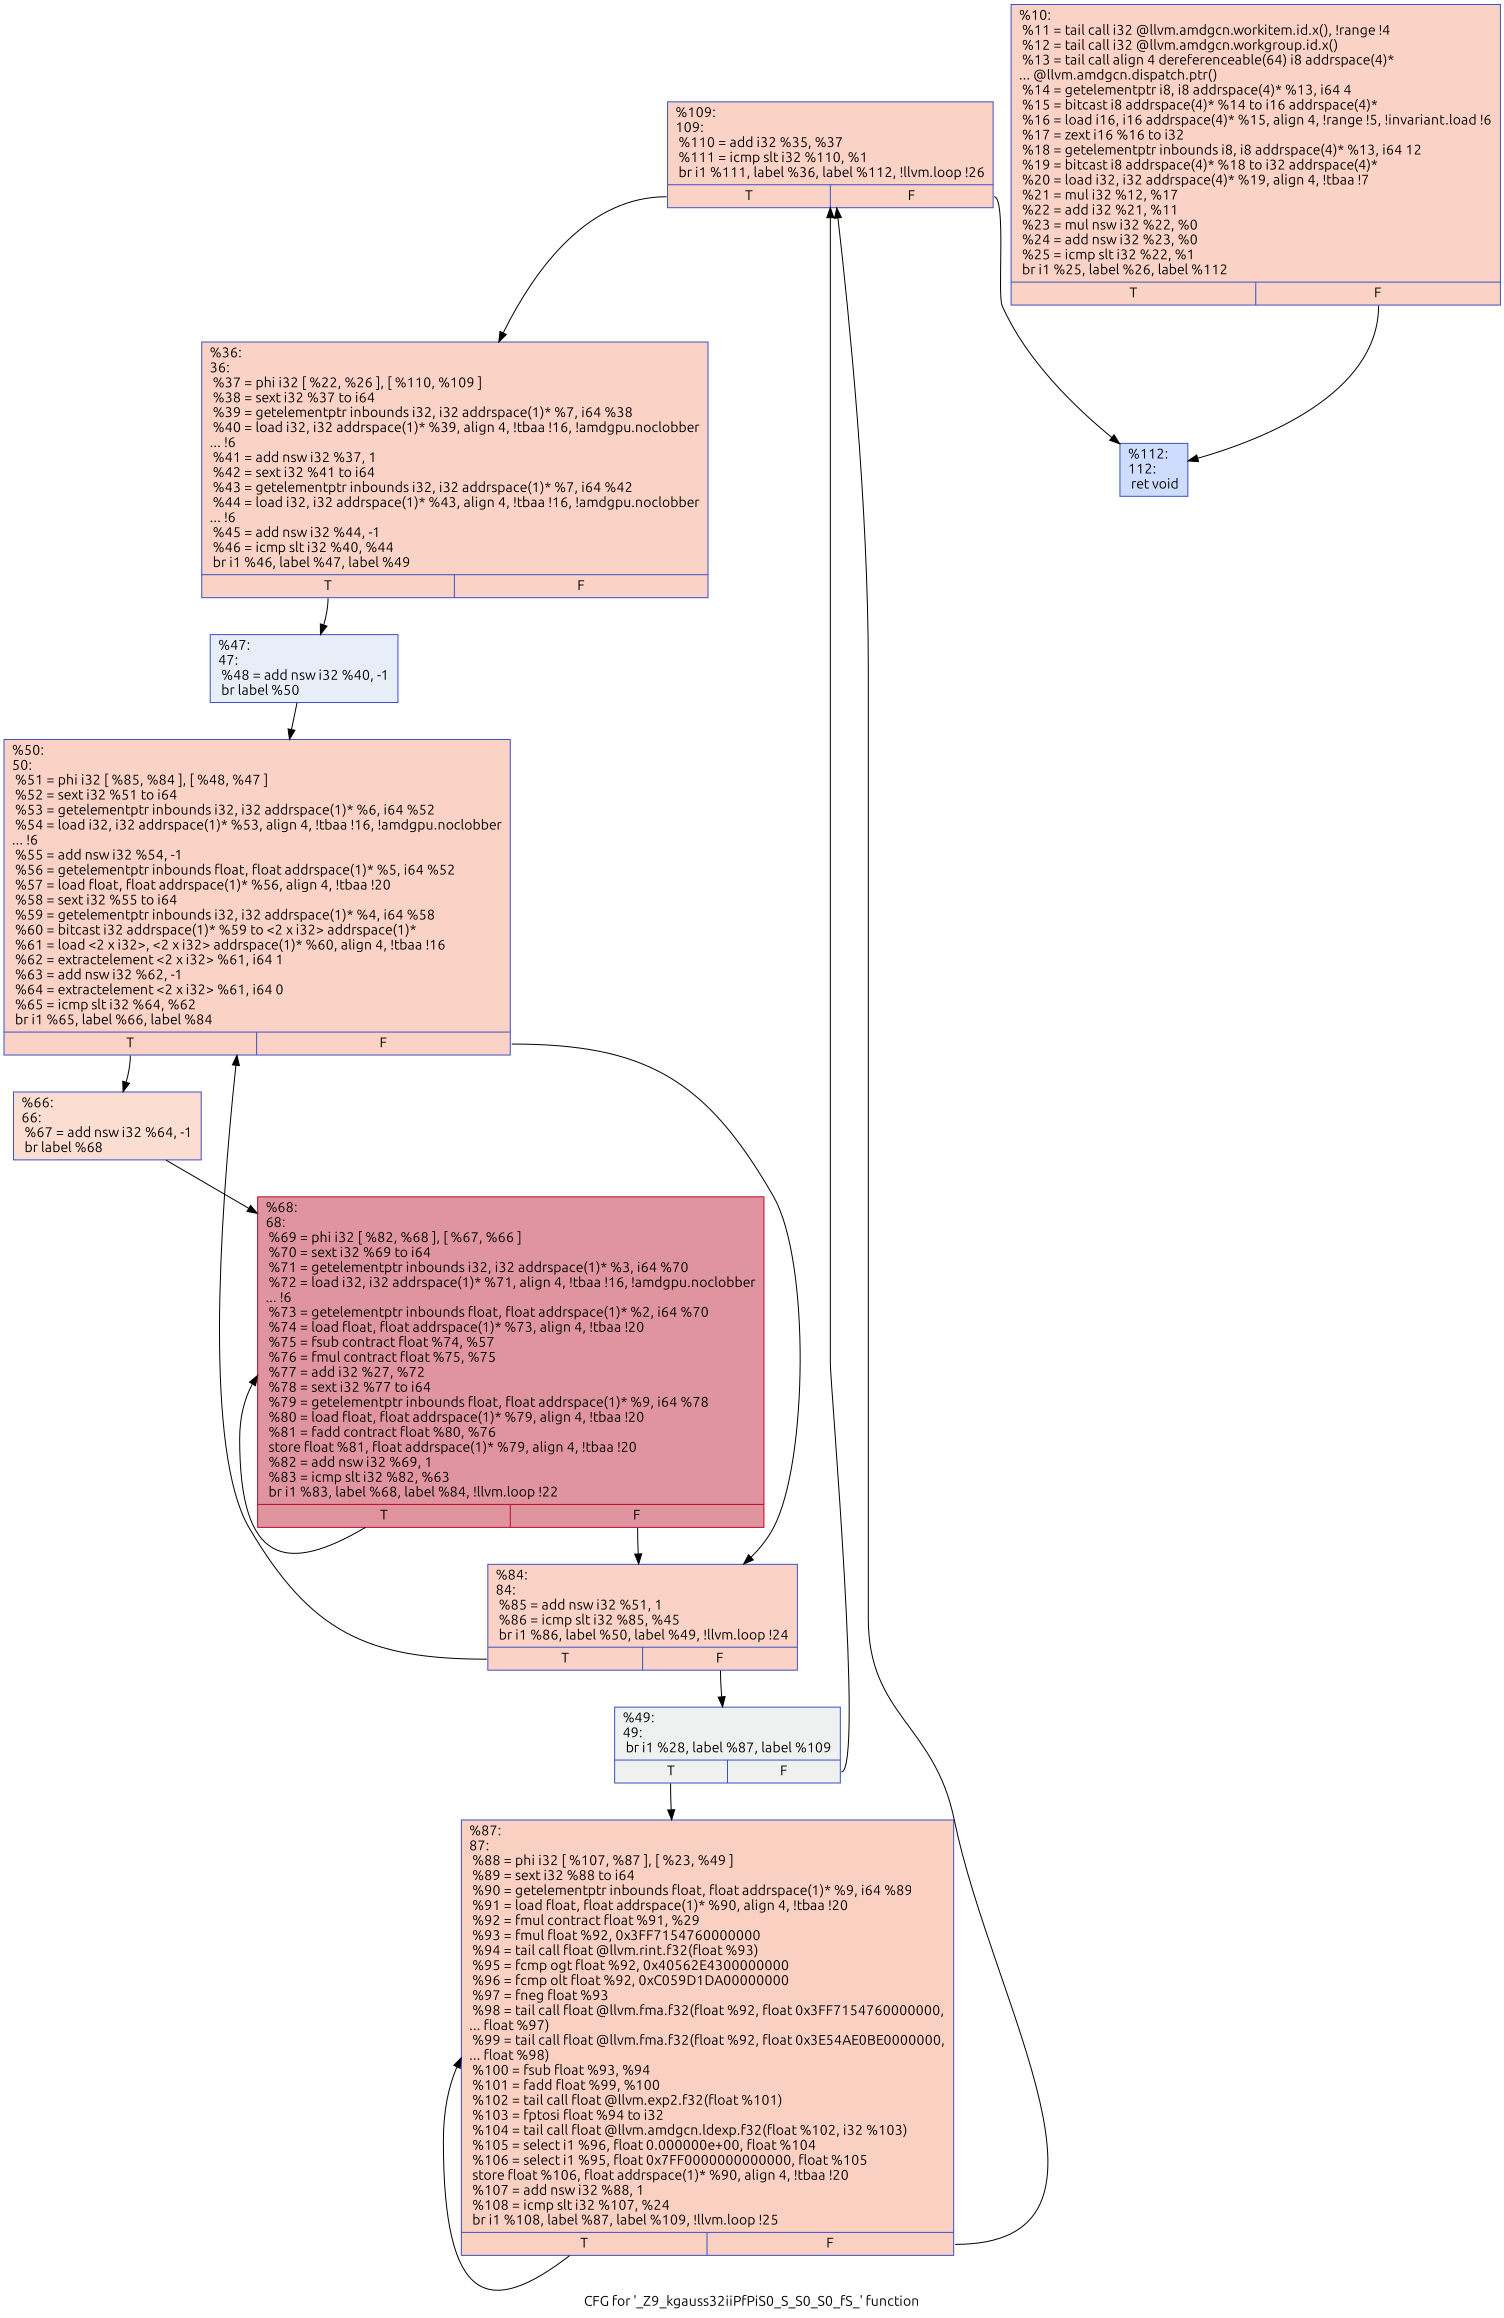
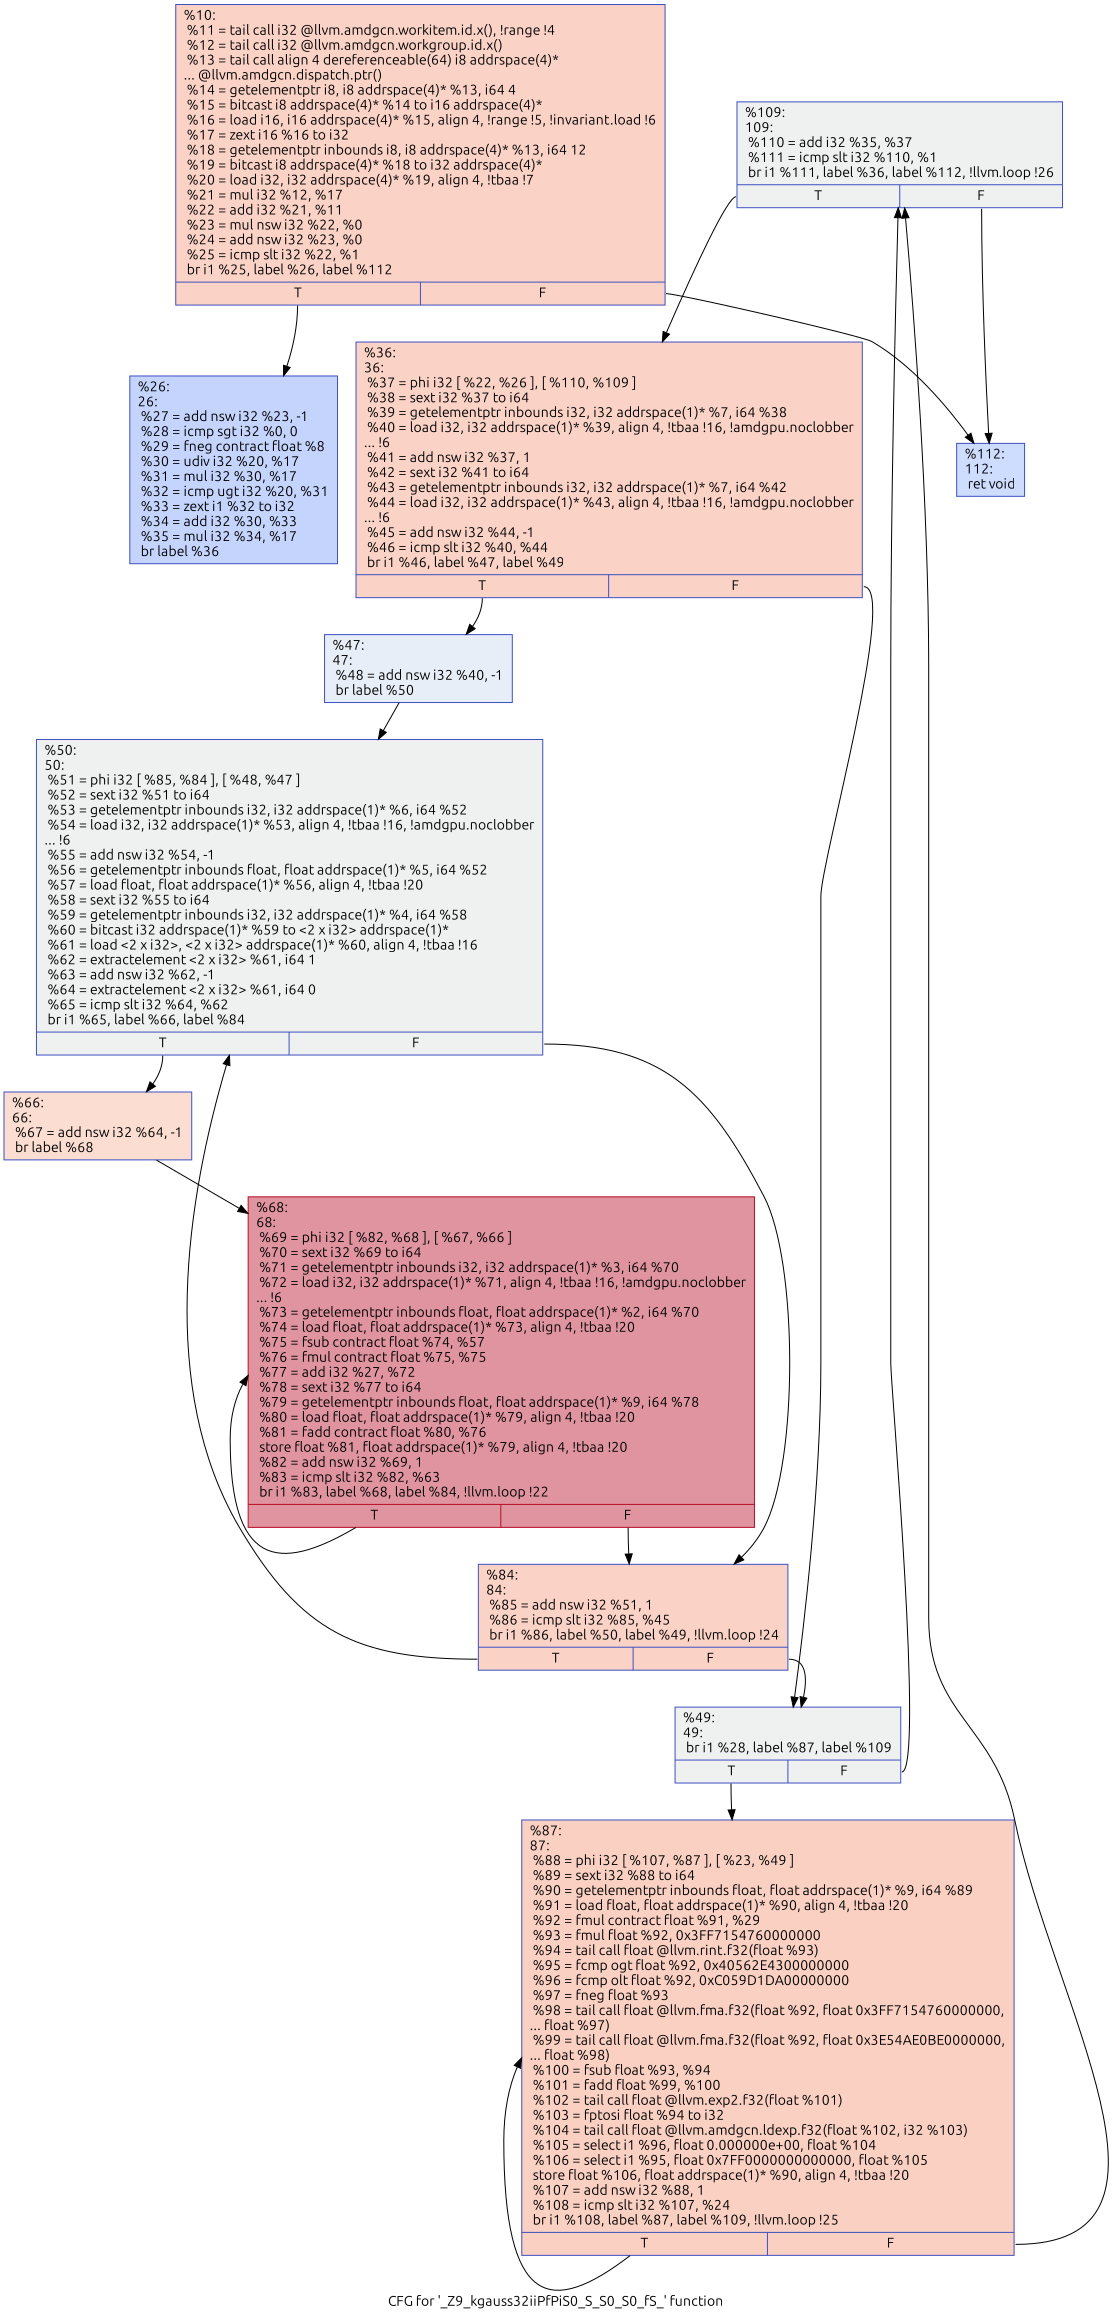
(830, 155) -> (900, 155)
none -> (234, 470)
(257, 897) -> (290, 897)
none -> (821, 1139)
